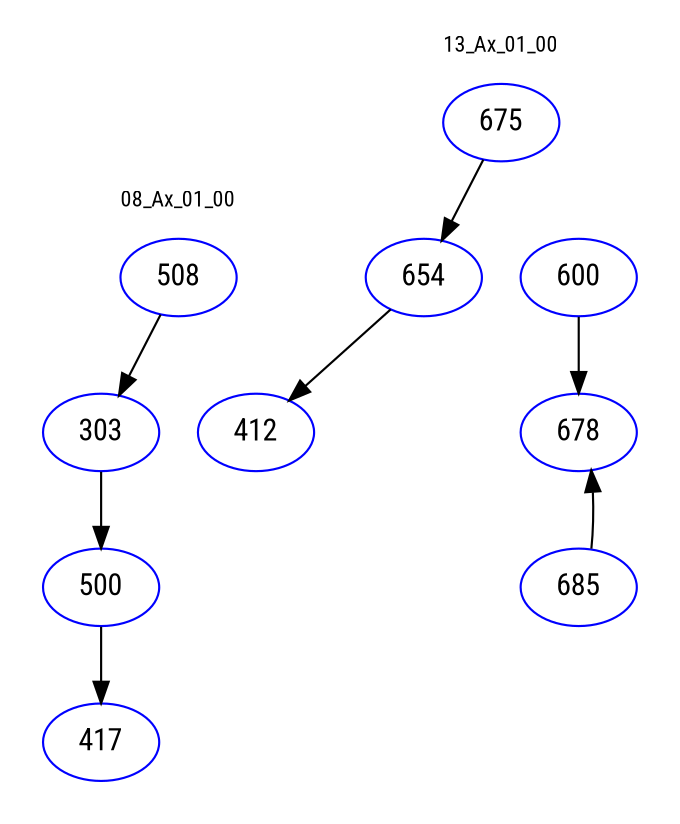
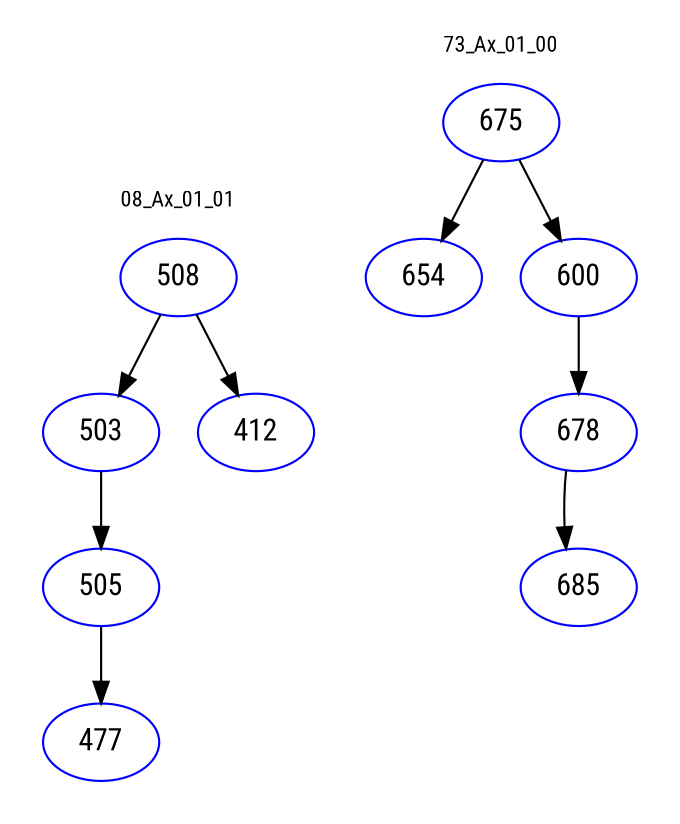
(501, 46) -> (501, 46)
none -> (535, 190)
(179, 201) -> (179, 201)
(363, 334) -> (212, 345)
(101, 432) -> (101, 432)
(593, 521) -> (564, 499)
(101, 587) -> (101, 587)
(101, 742) -> (101, 742)
